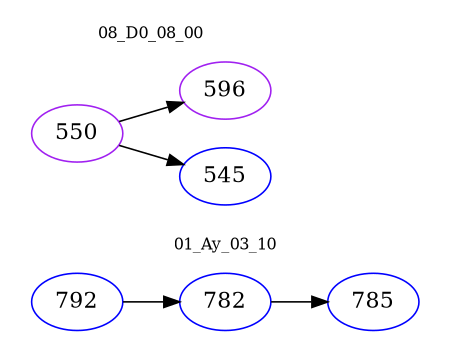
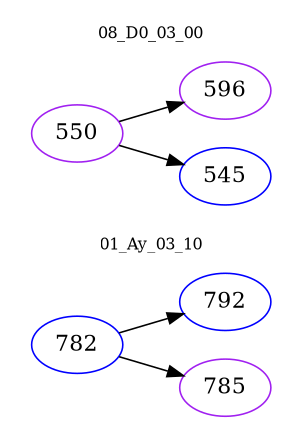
(151, 34) -> (151, 34)
(143, 302) -> (144, 326)
(373, 302) -> (225, 388)
